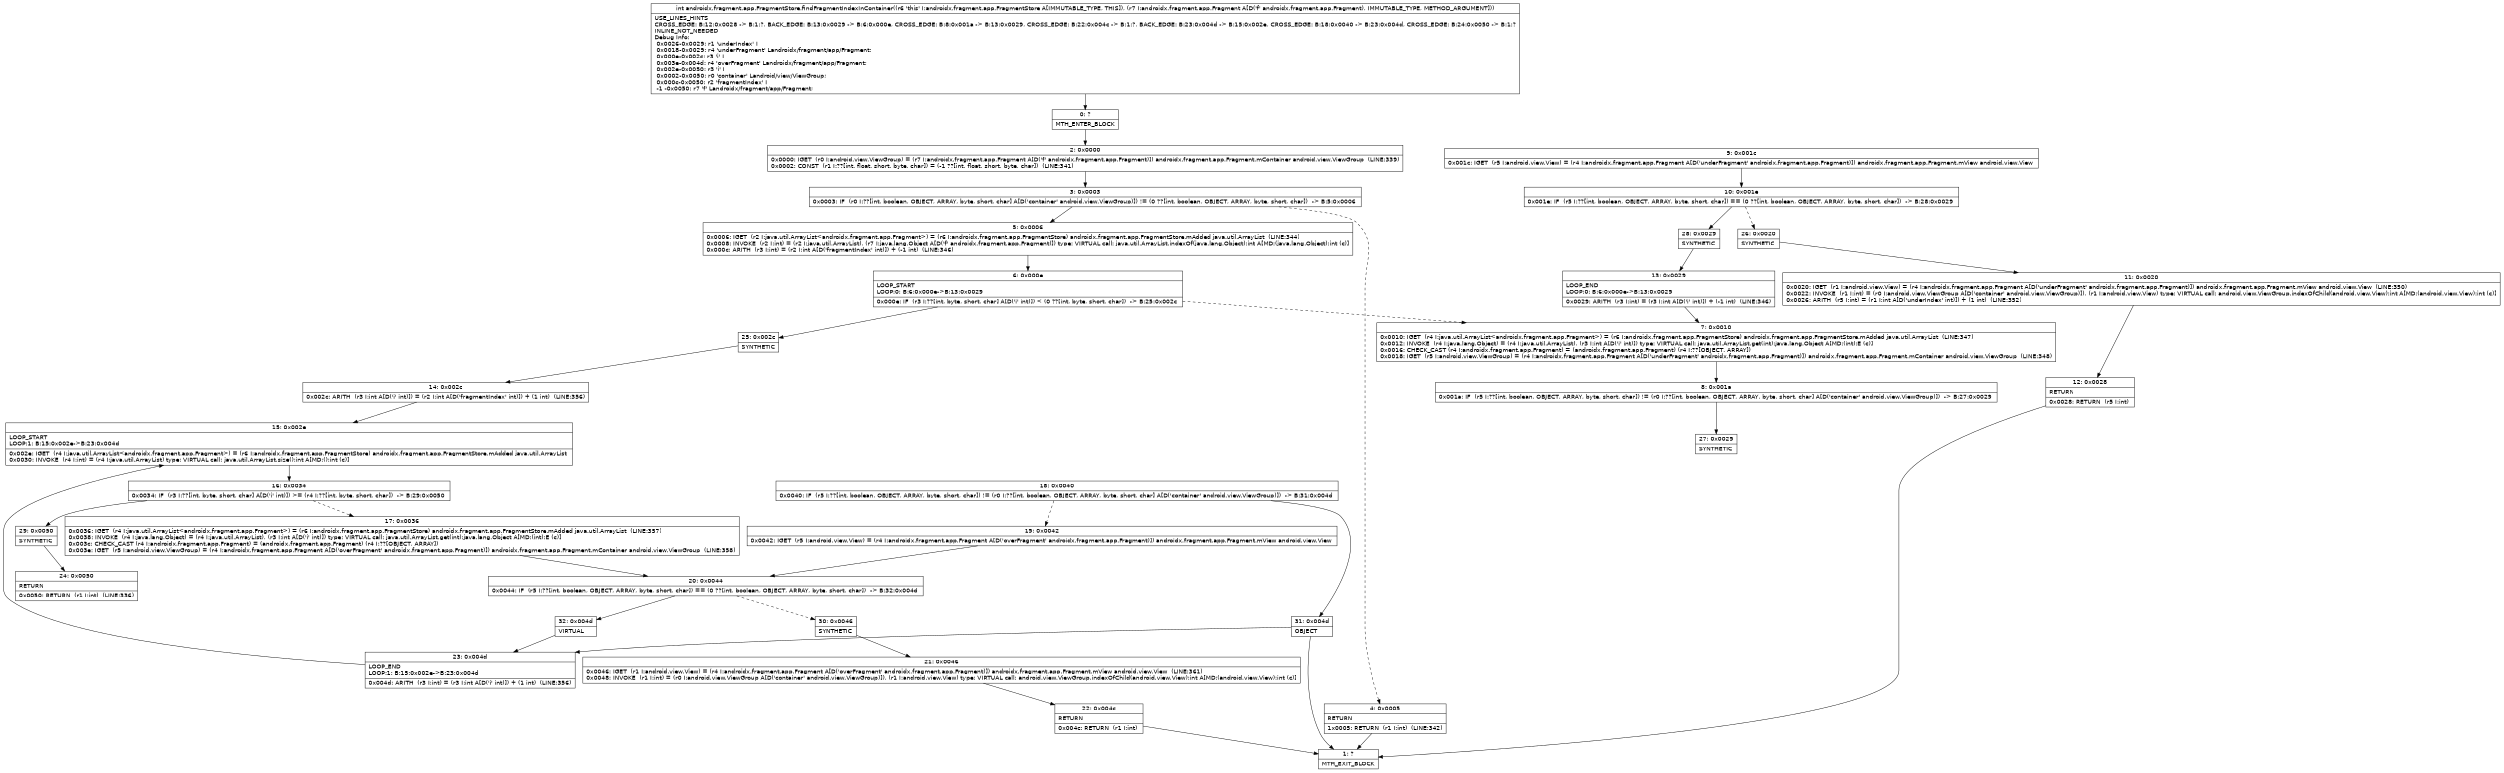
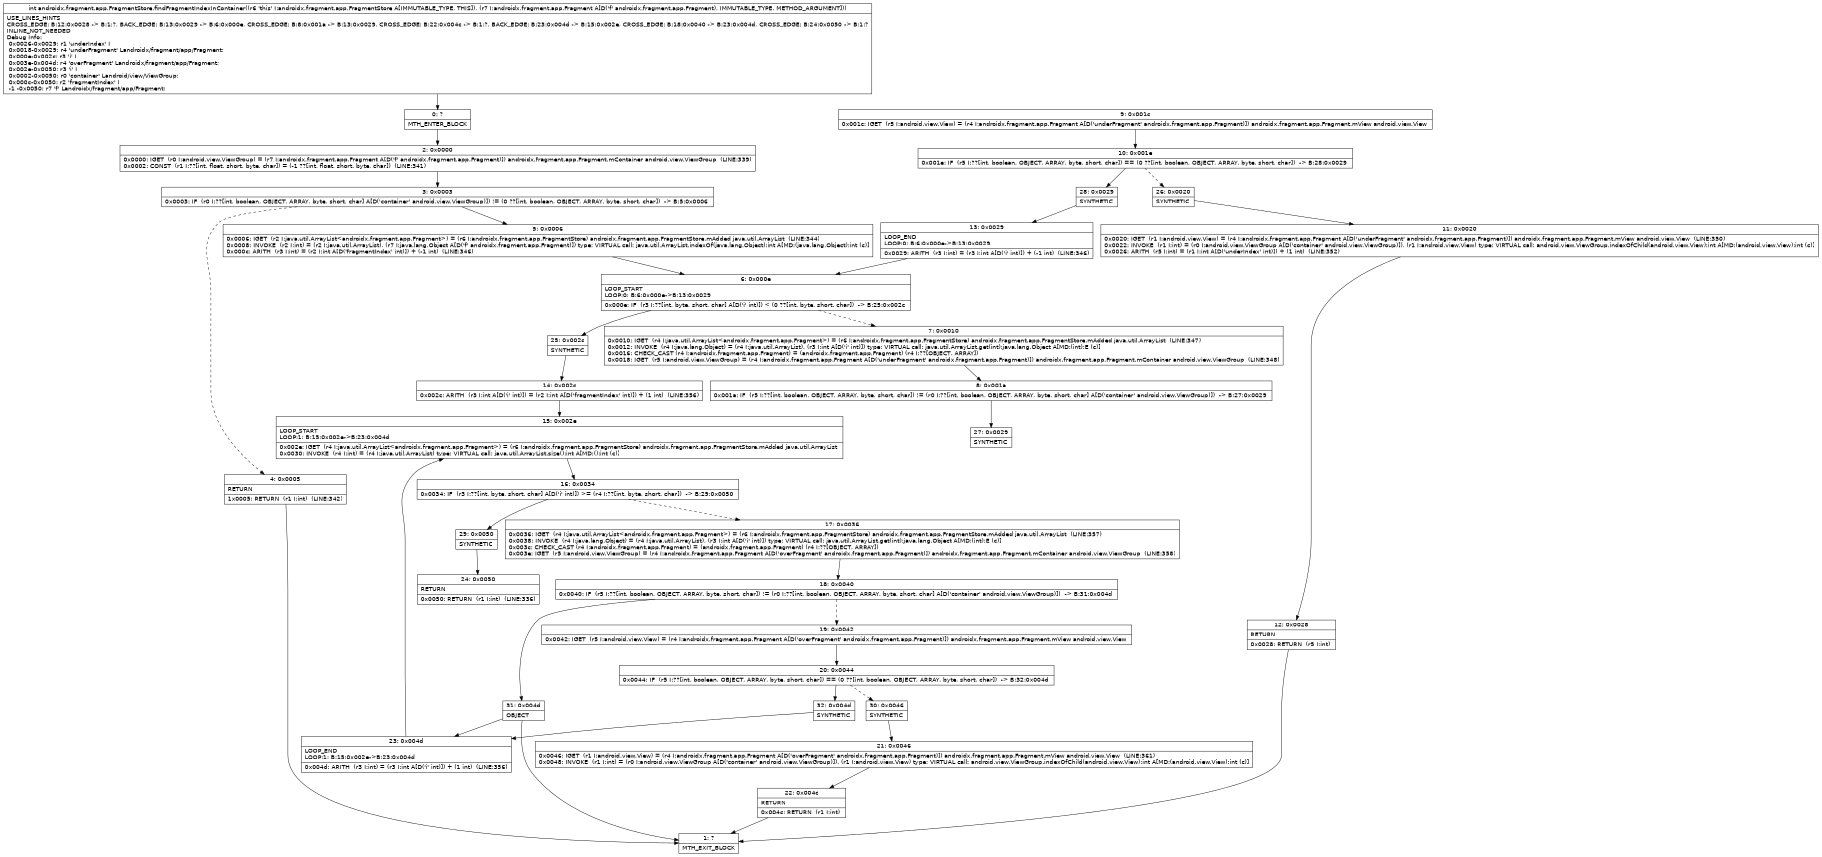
(1690, 313) -> (874, 266)
(582, 565) -> (839, 567)
(571, 631) -> (834, 715)
